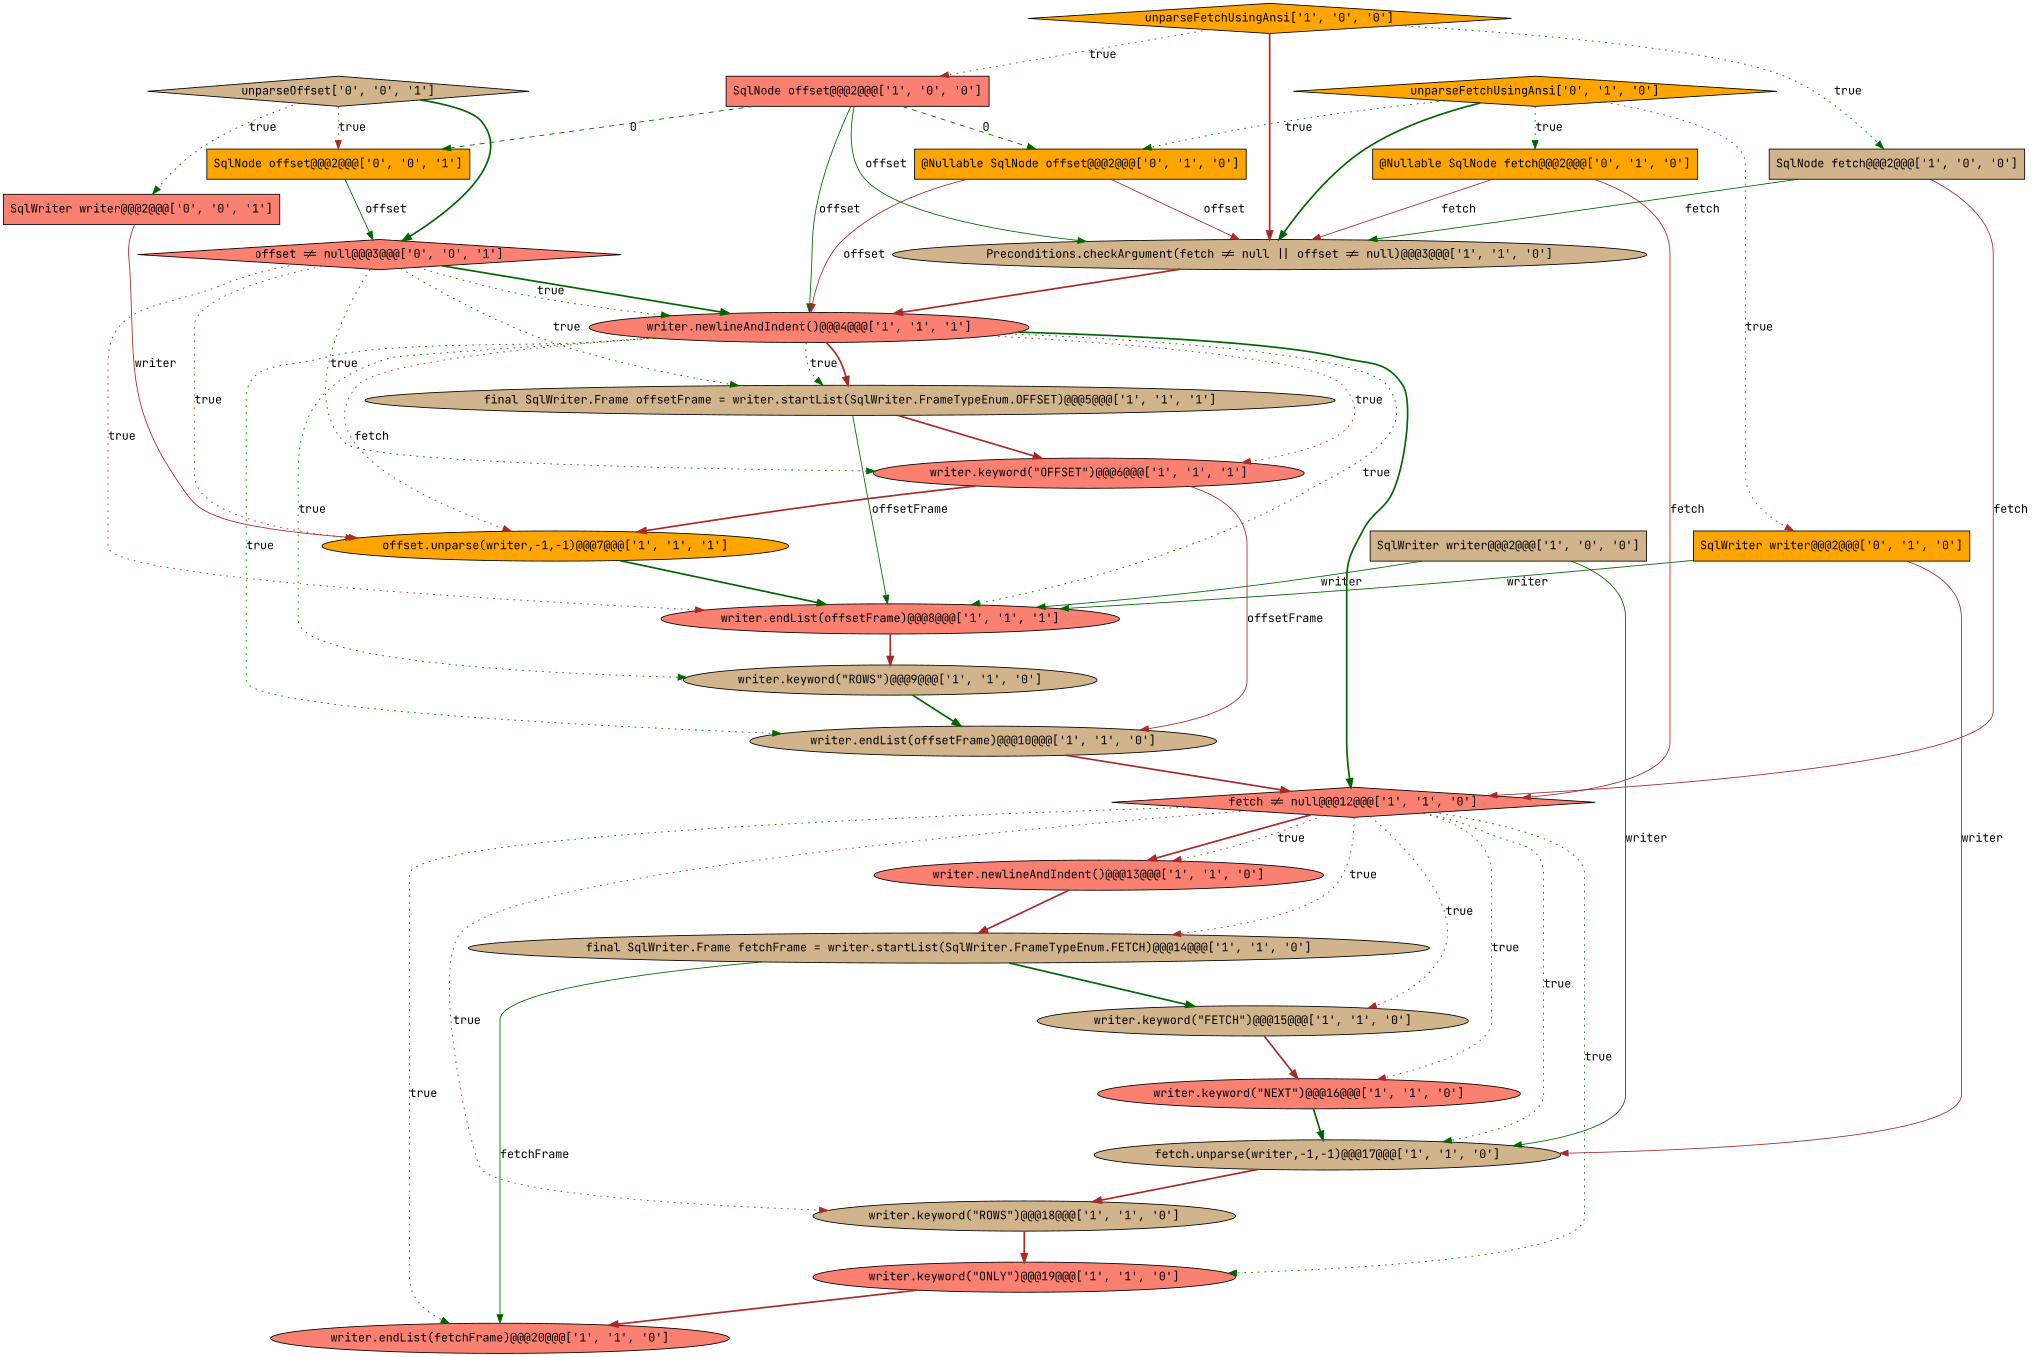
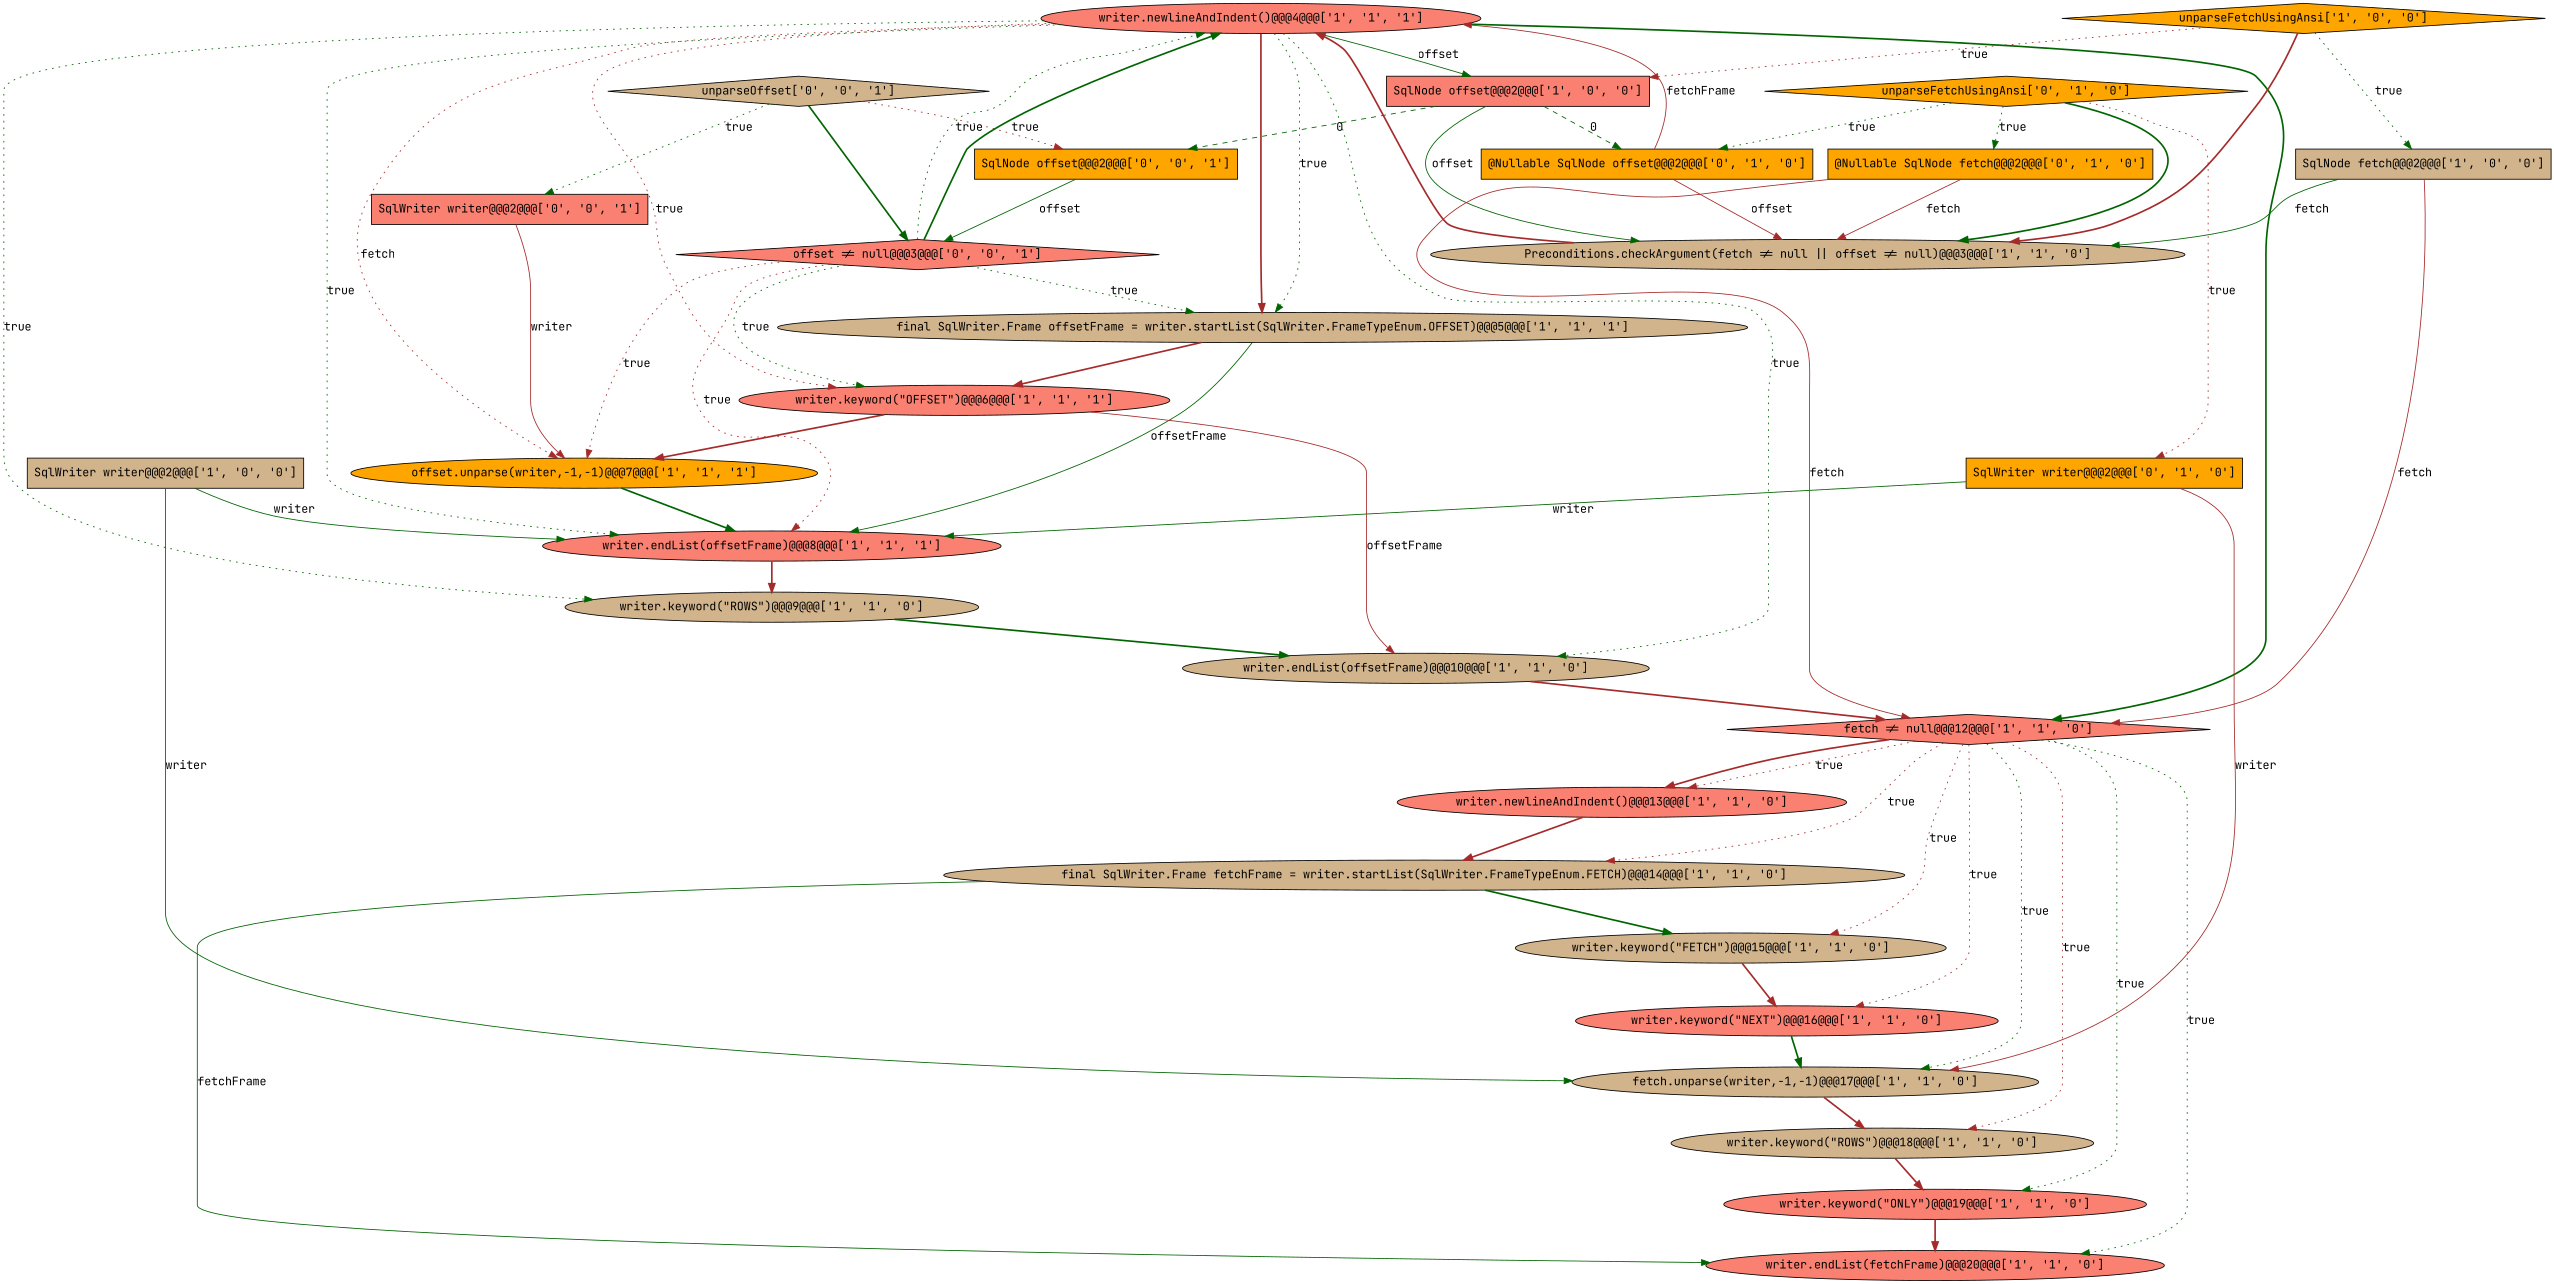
(817, 202) -> (1390, 53)
(864, 255) -> (1701, 91)
